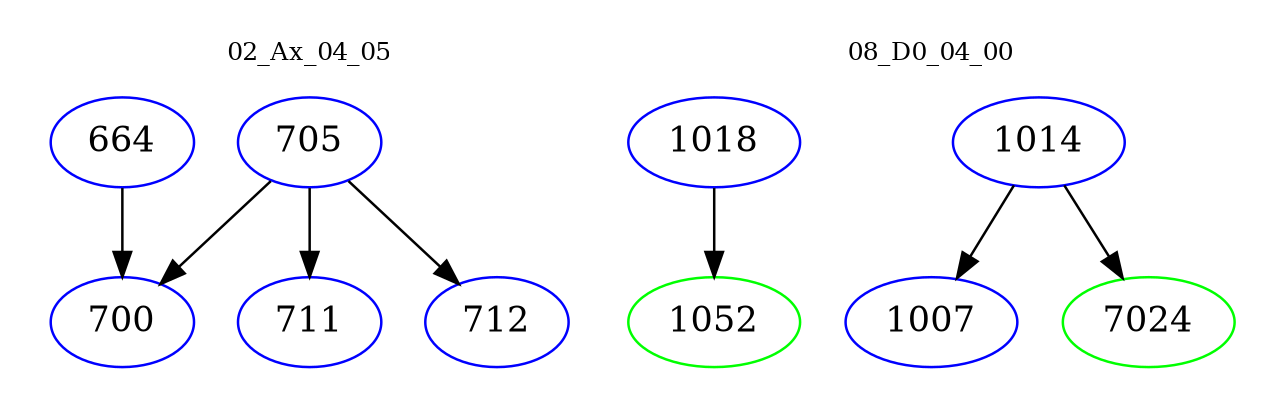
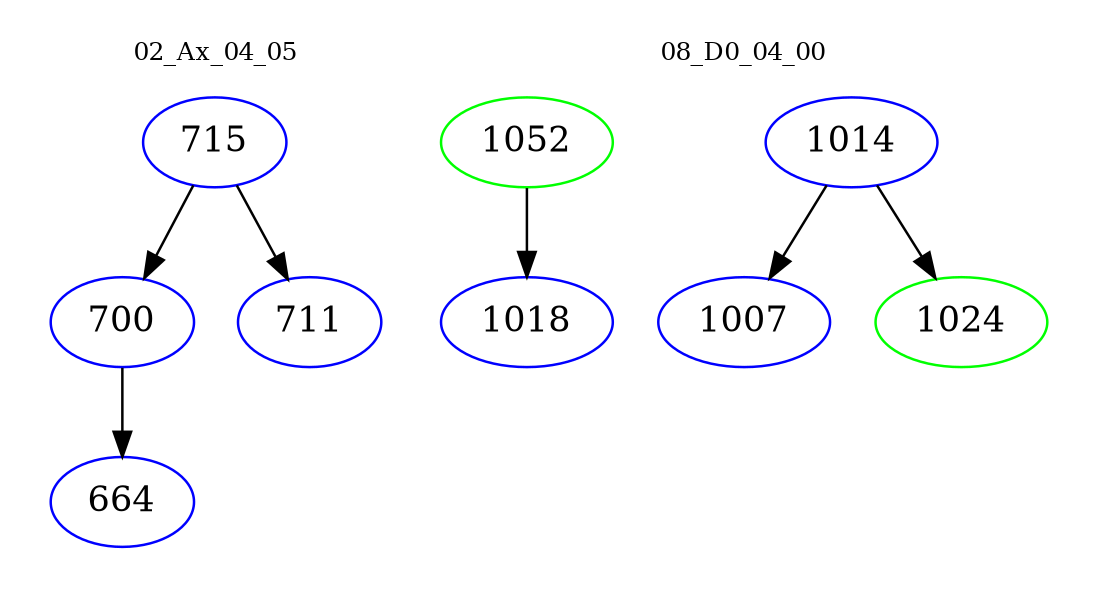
(310, 142) -> (215, 142)
(122, 220) -> (122, 400)
(714, 220) -> (527, 220)
(497, 322) -> none
(1149, 322) -> (961, 322)
